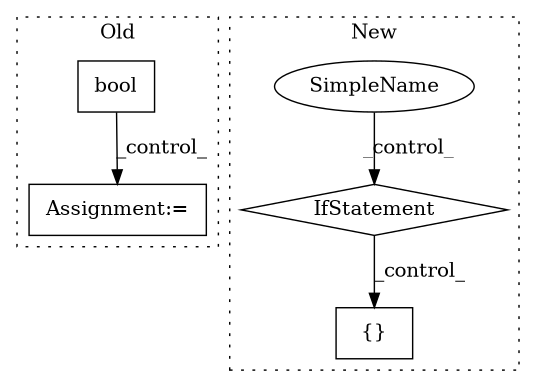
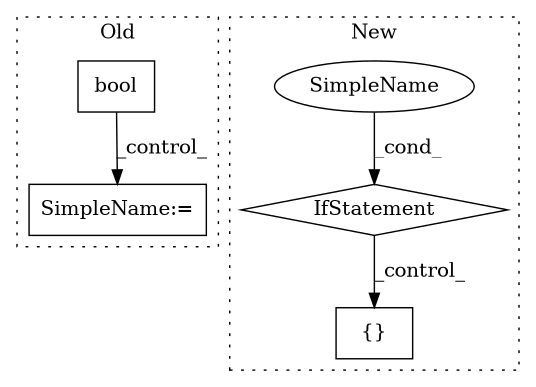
(408, 148) -> (408, 148)
(118, 210) -> (118, 210)
